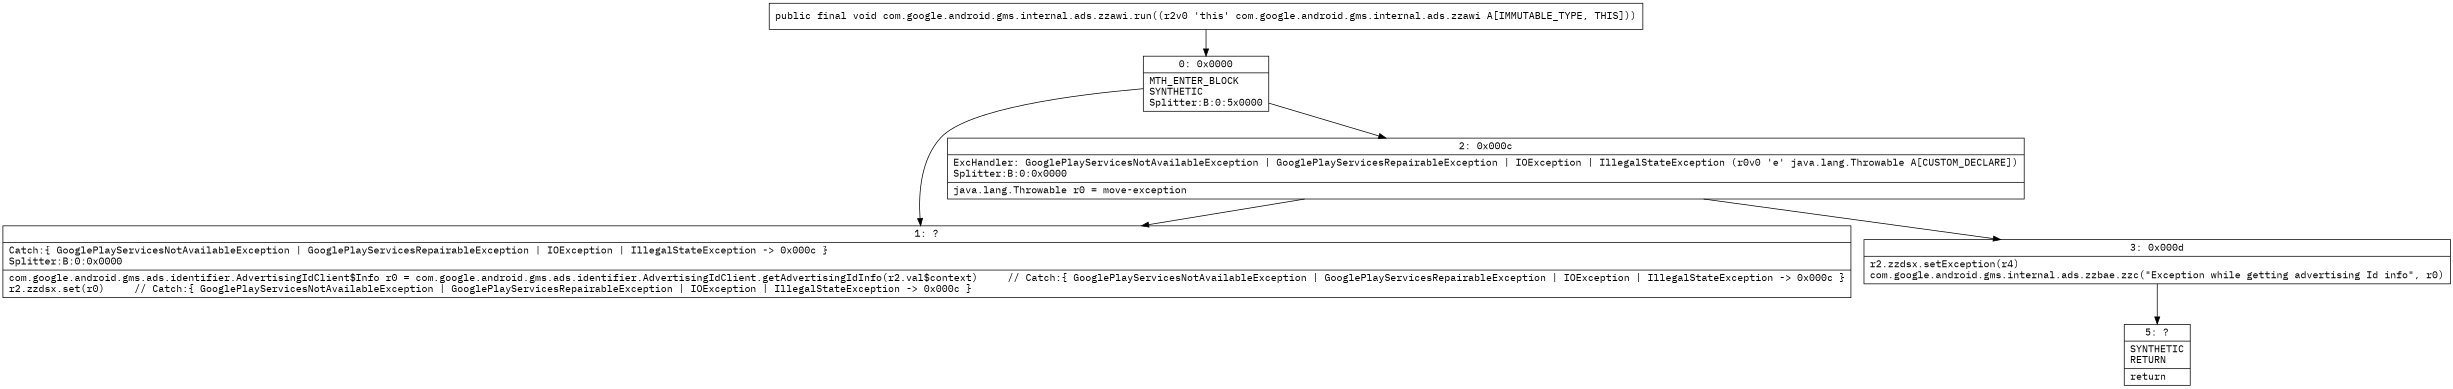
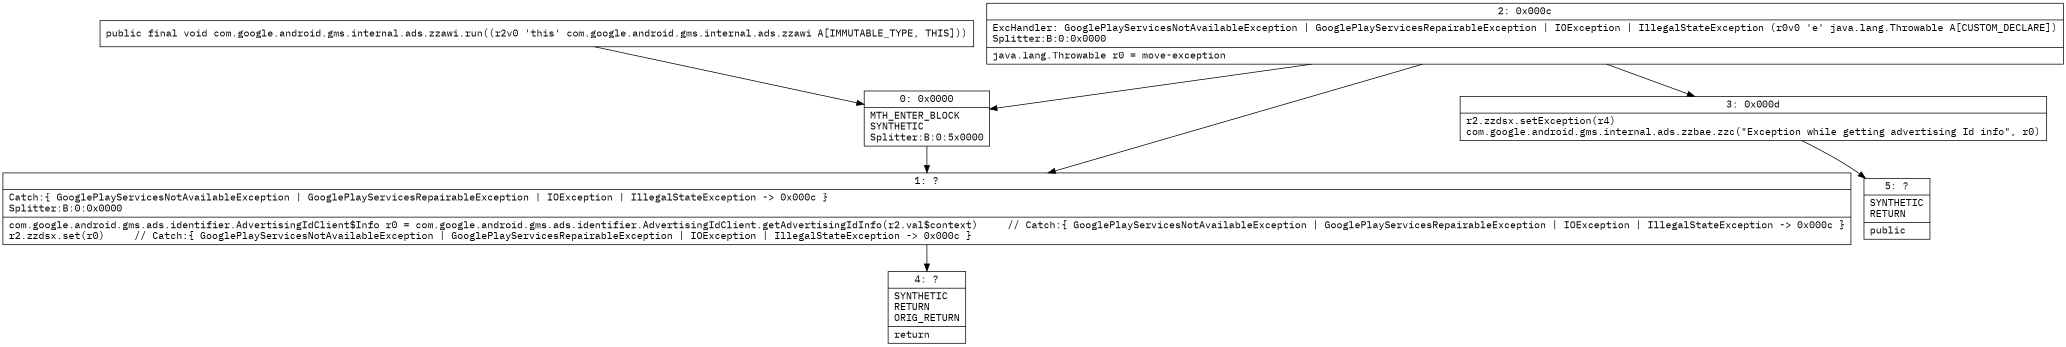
(1324, 120) -> (1154, 86)
none -> (927, 307)
(2148, 377) -> (1888, 231)
